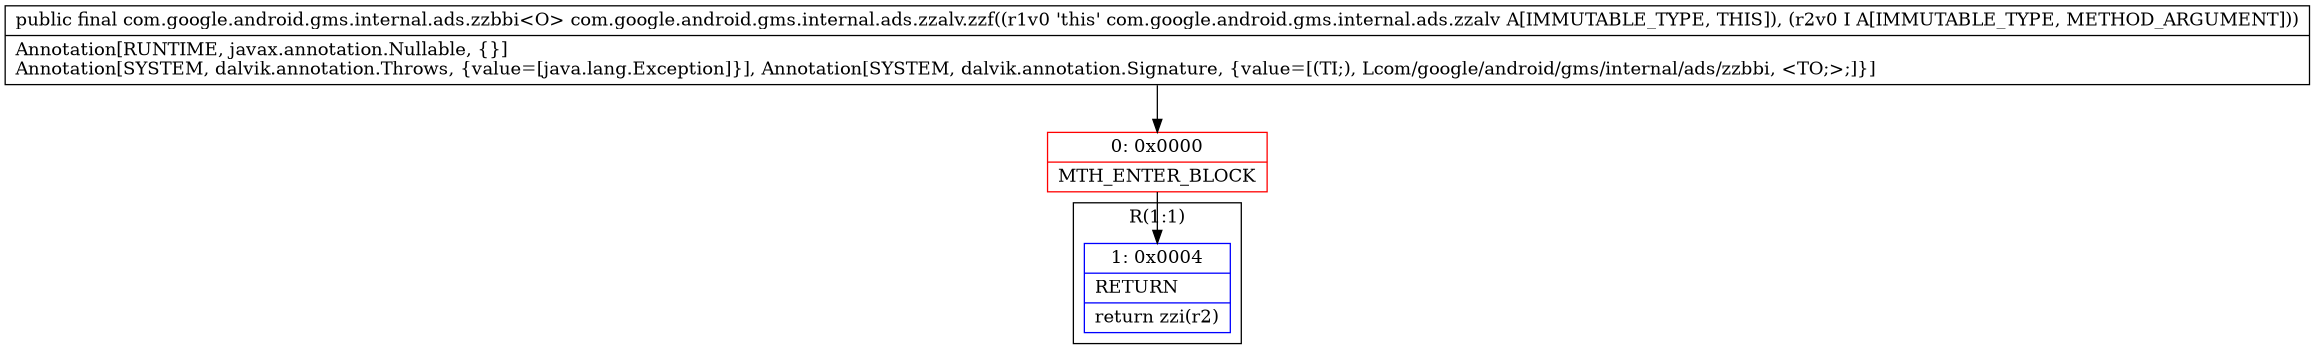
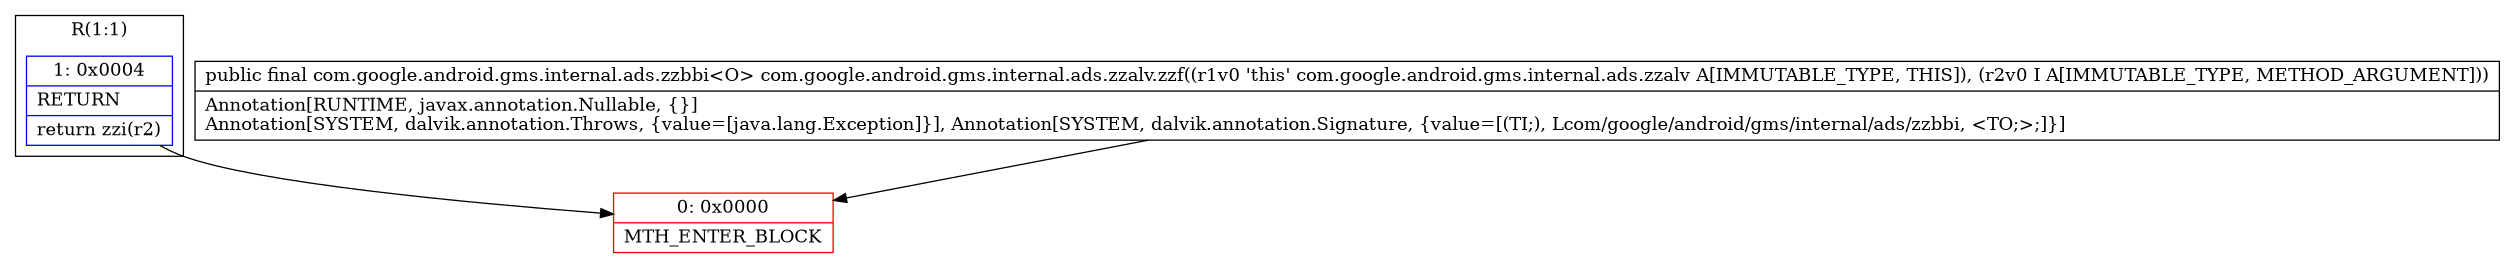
(1157, 211) -> (378, 192)
